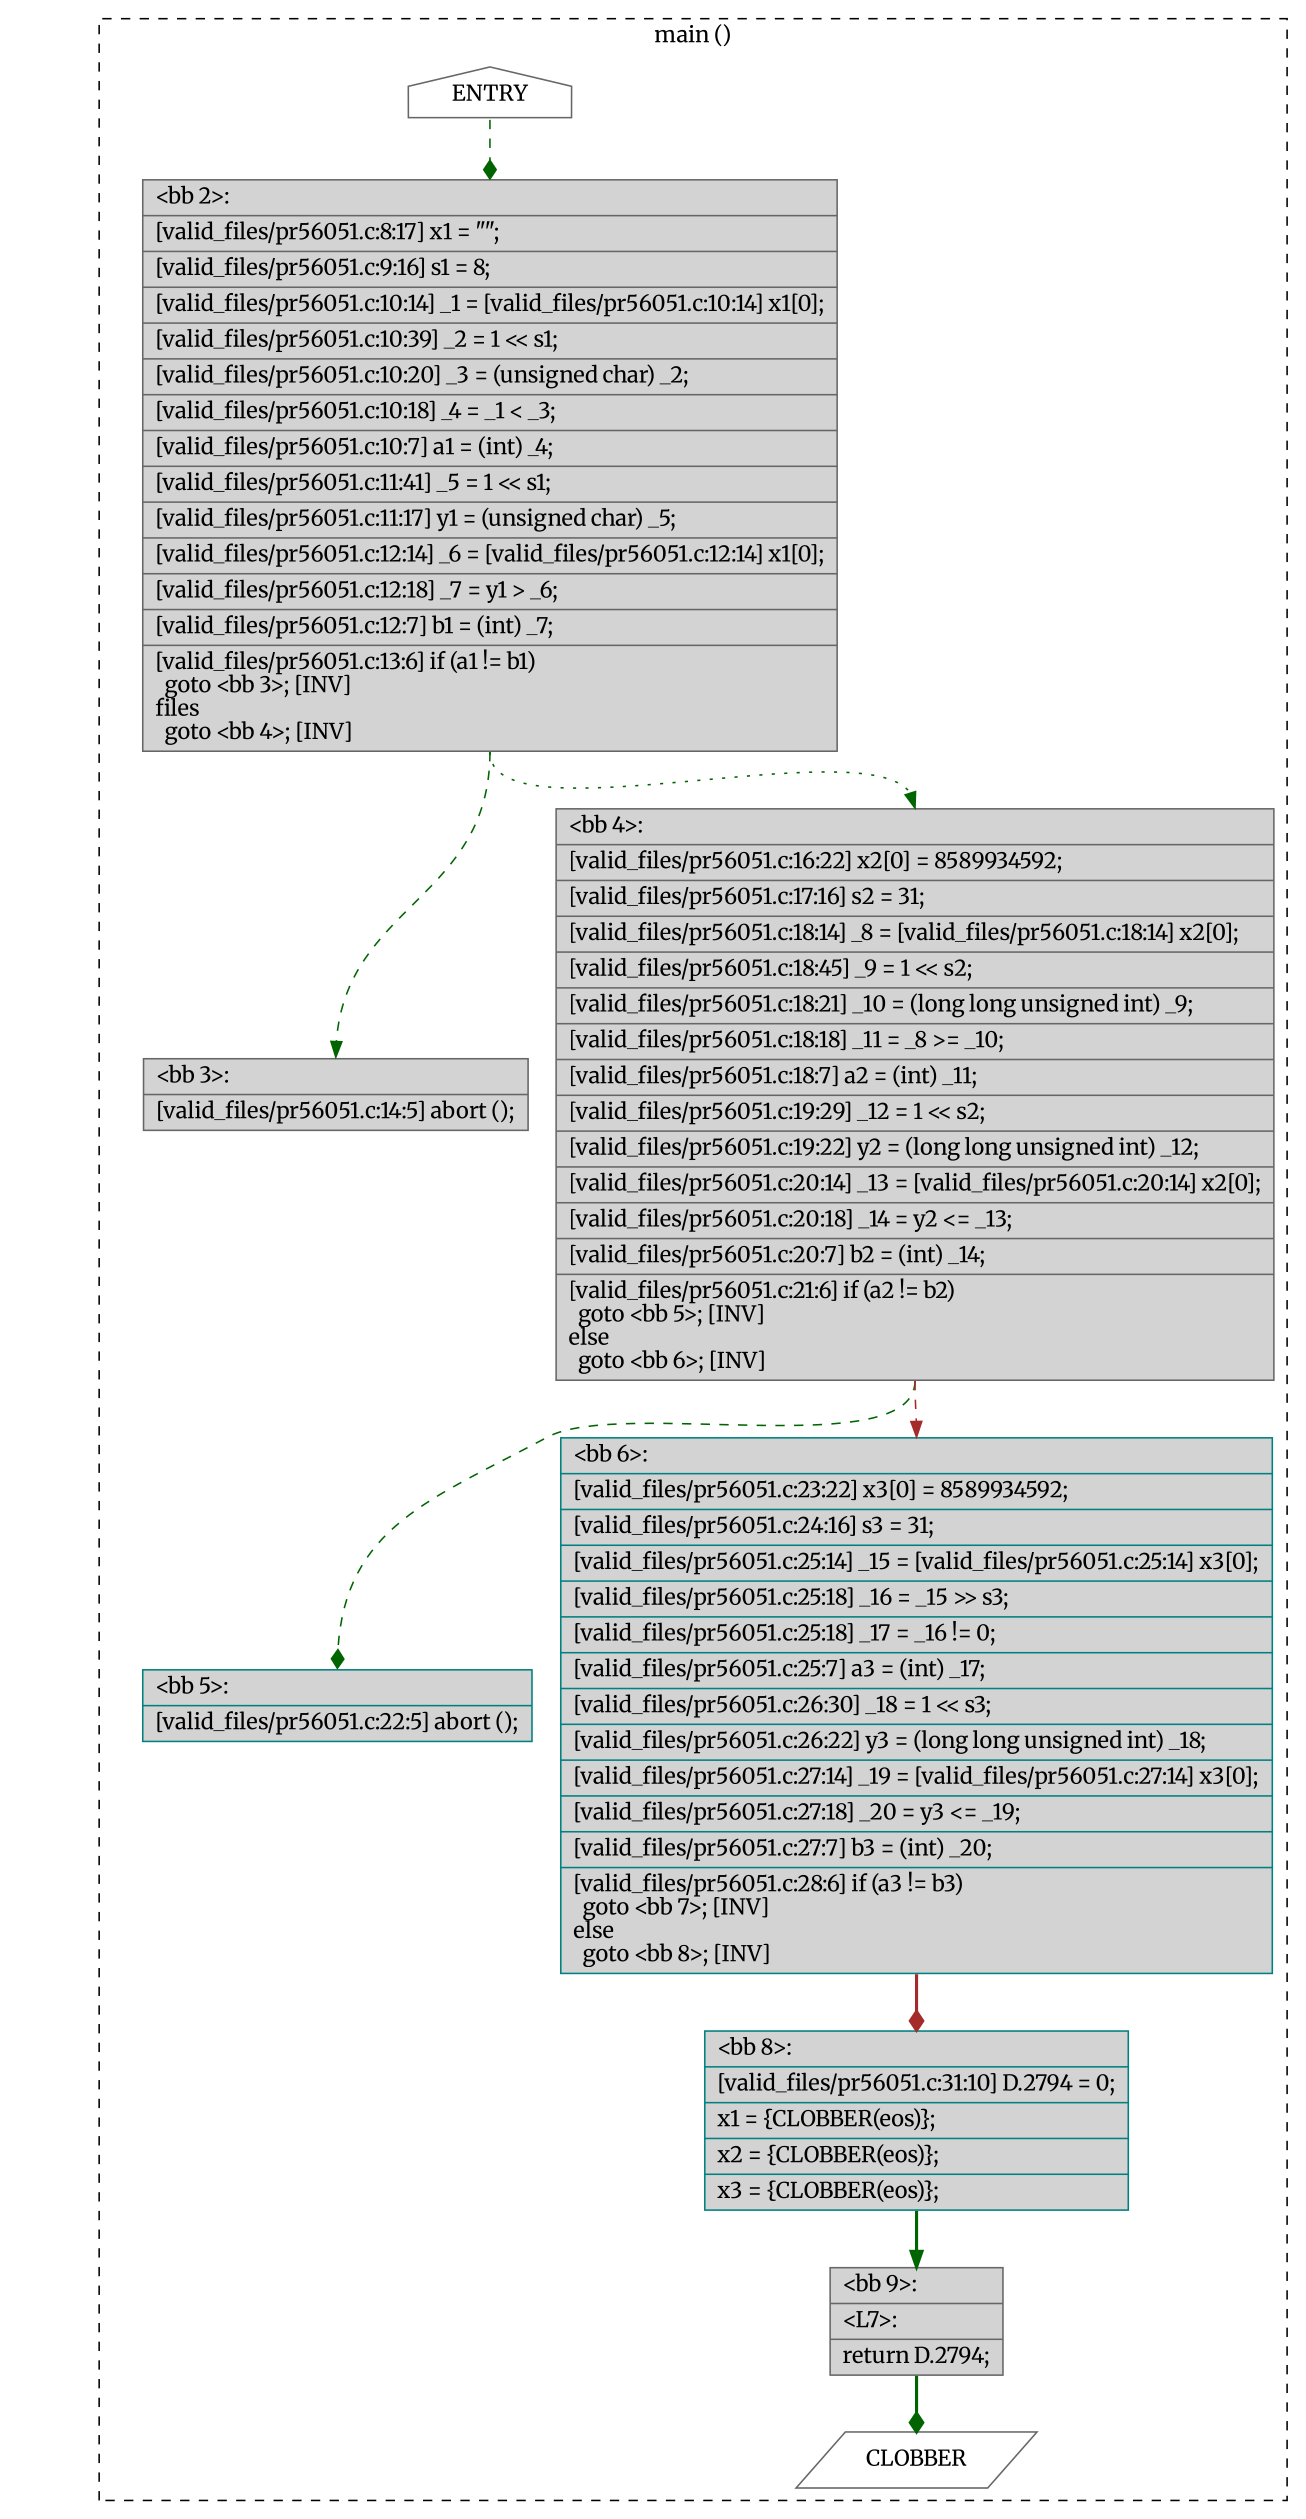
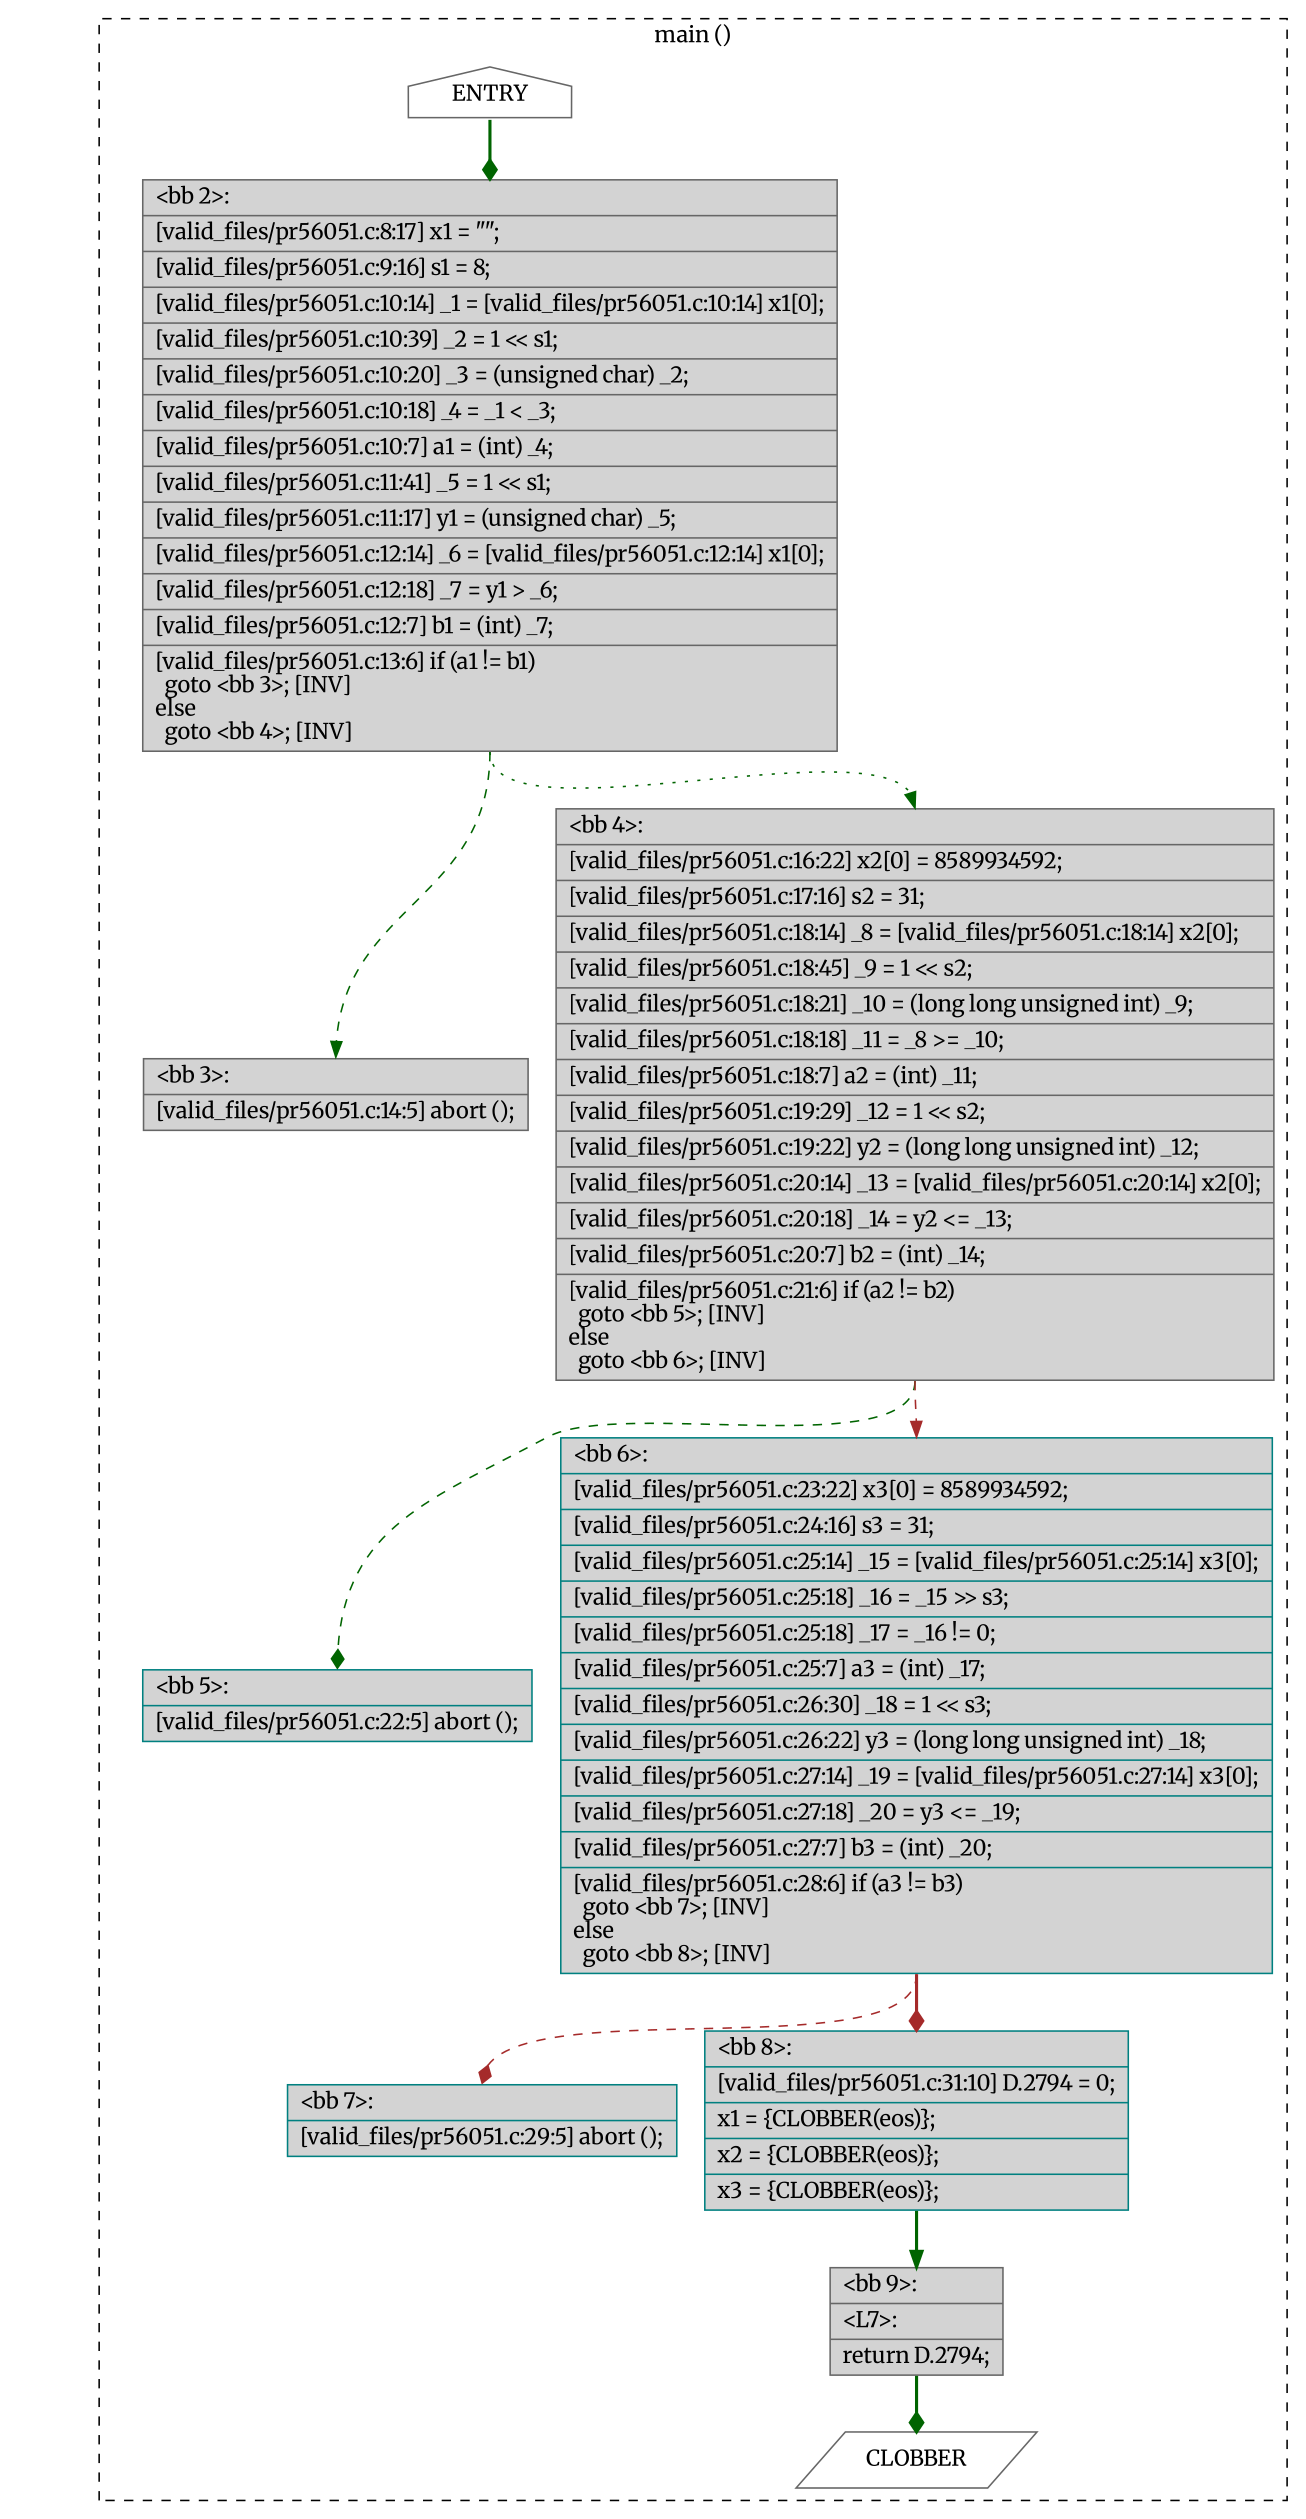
(490, 140) -> (490, 140)
(178, 709) -> (176, 709)
none -> (482, 2121)
